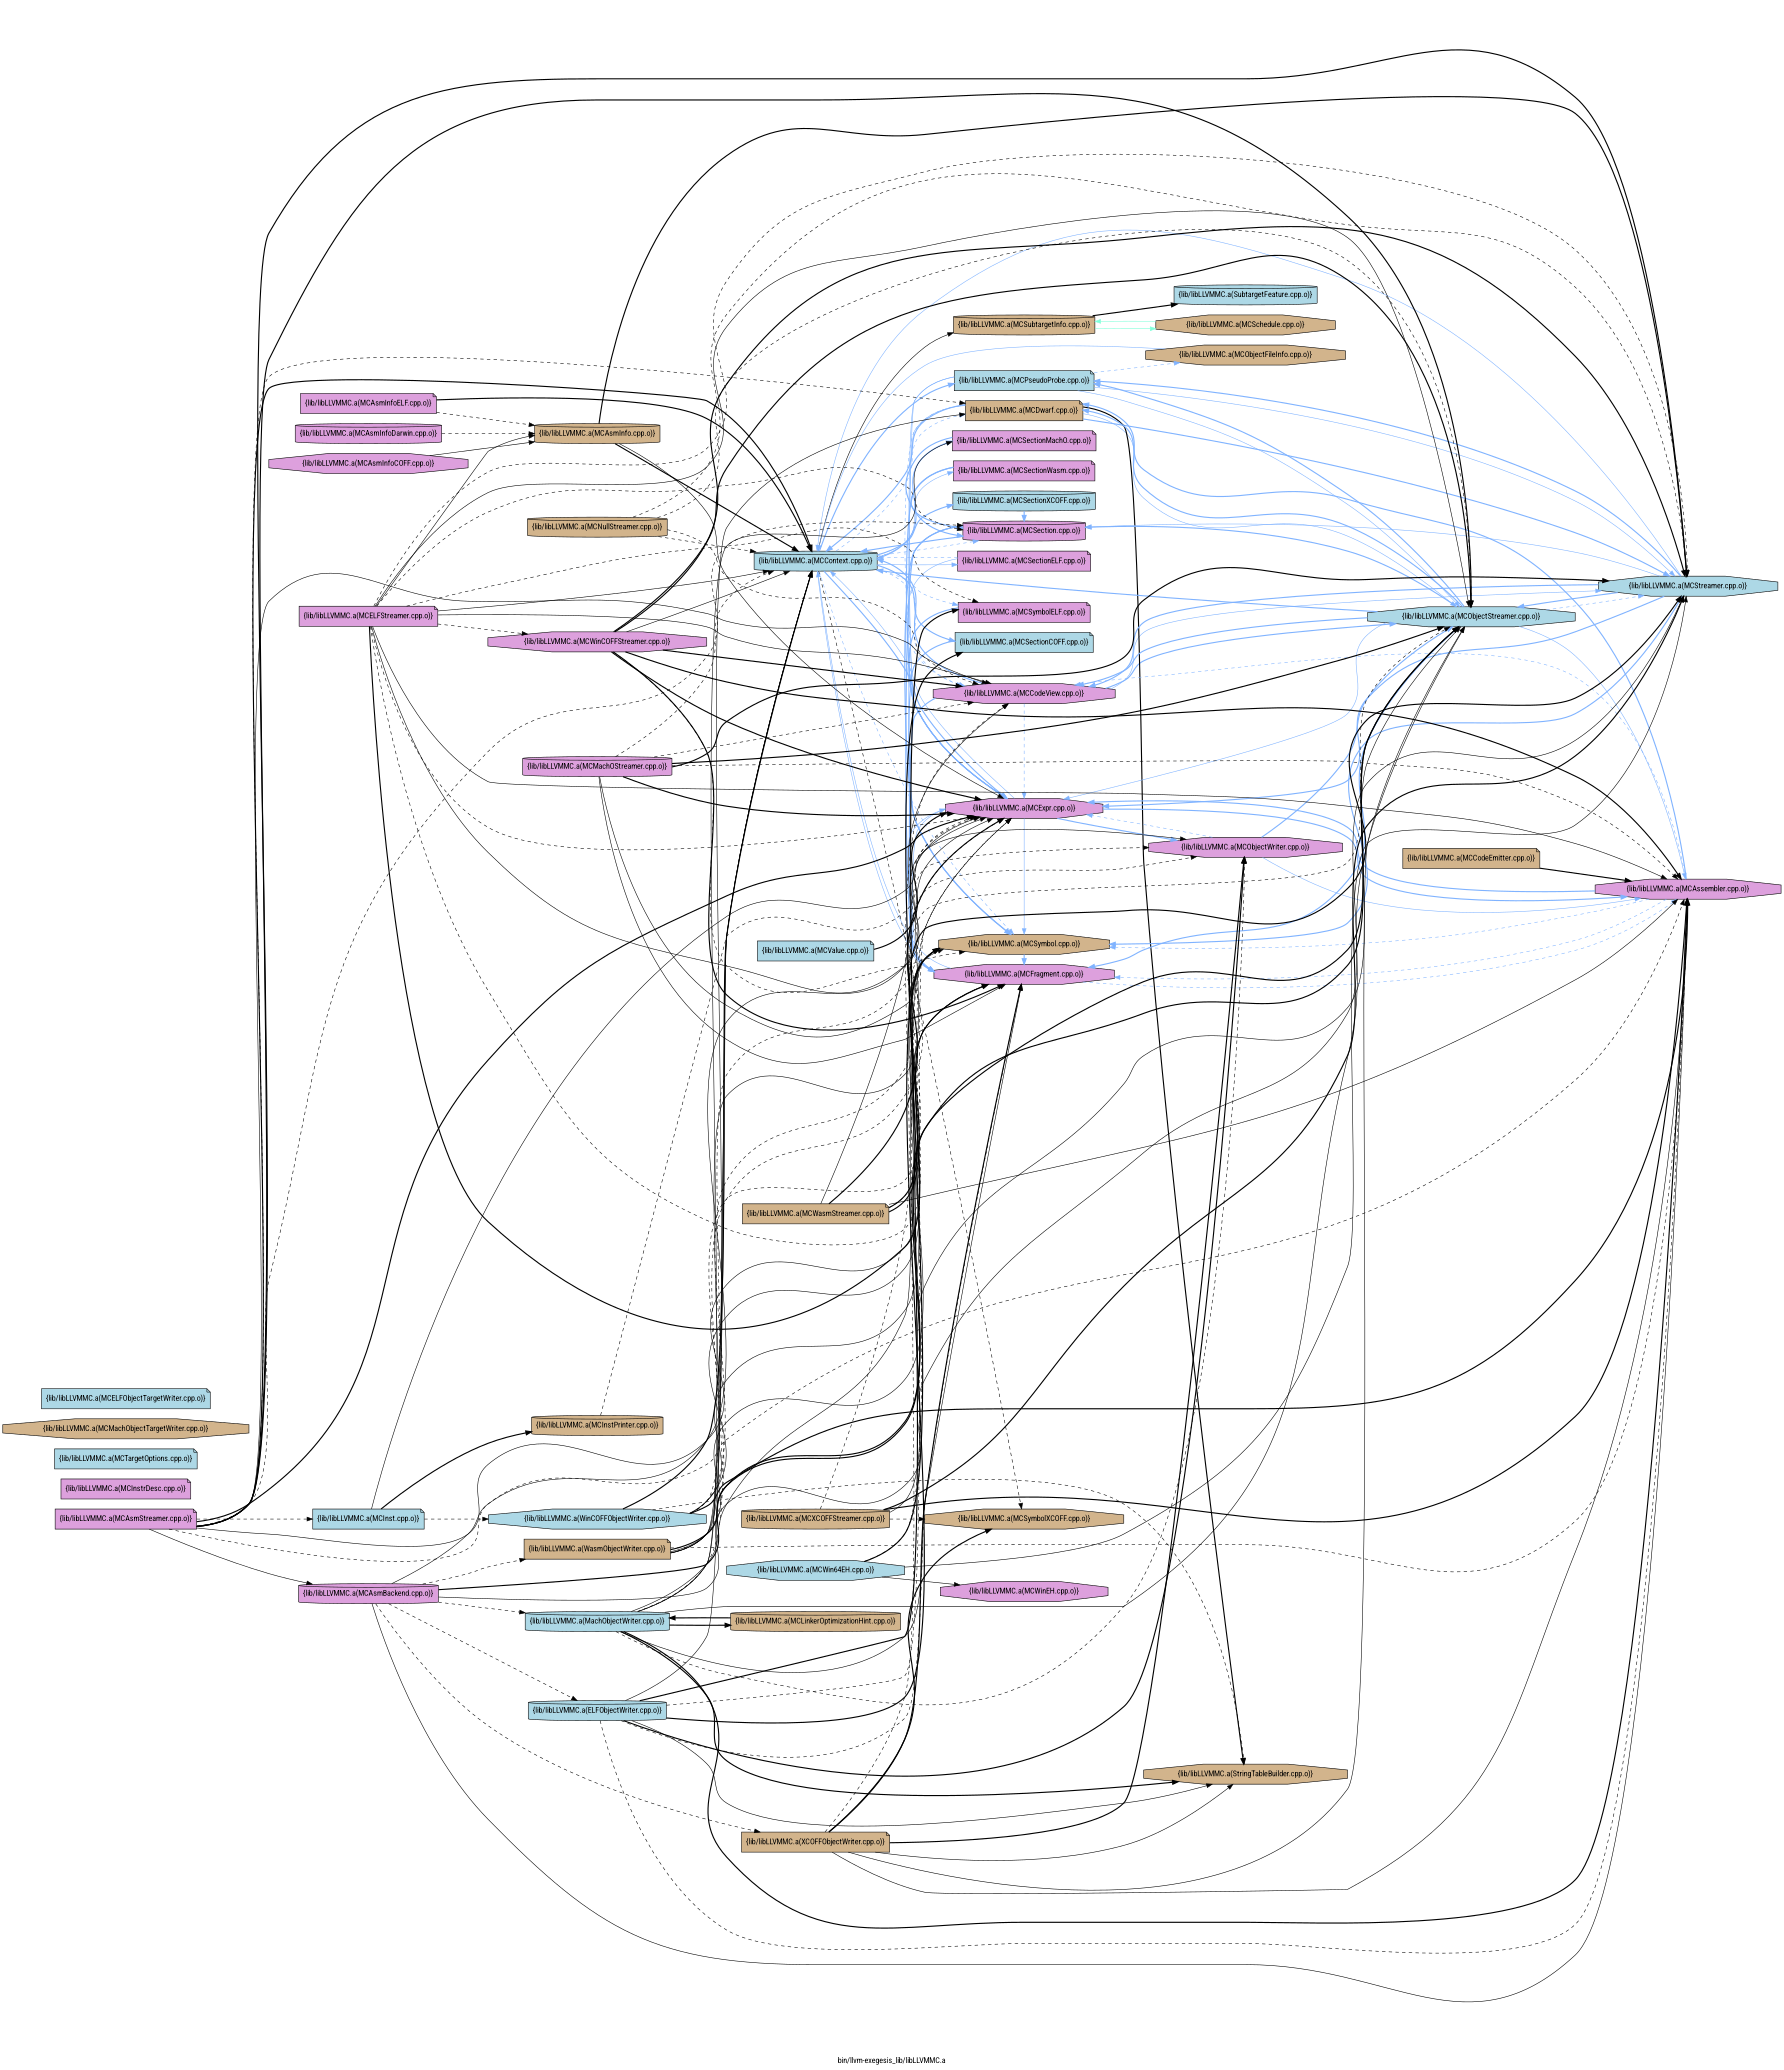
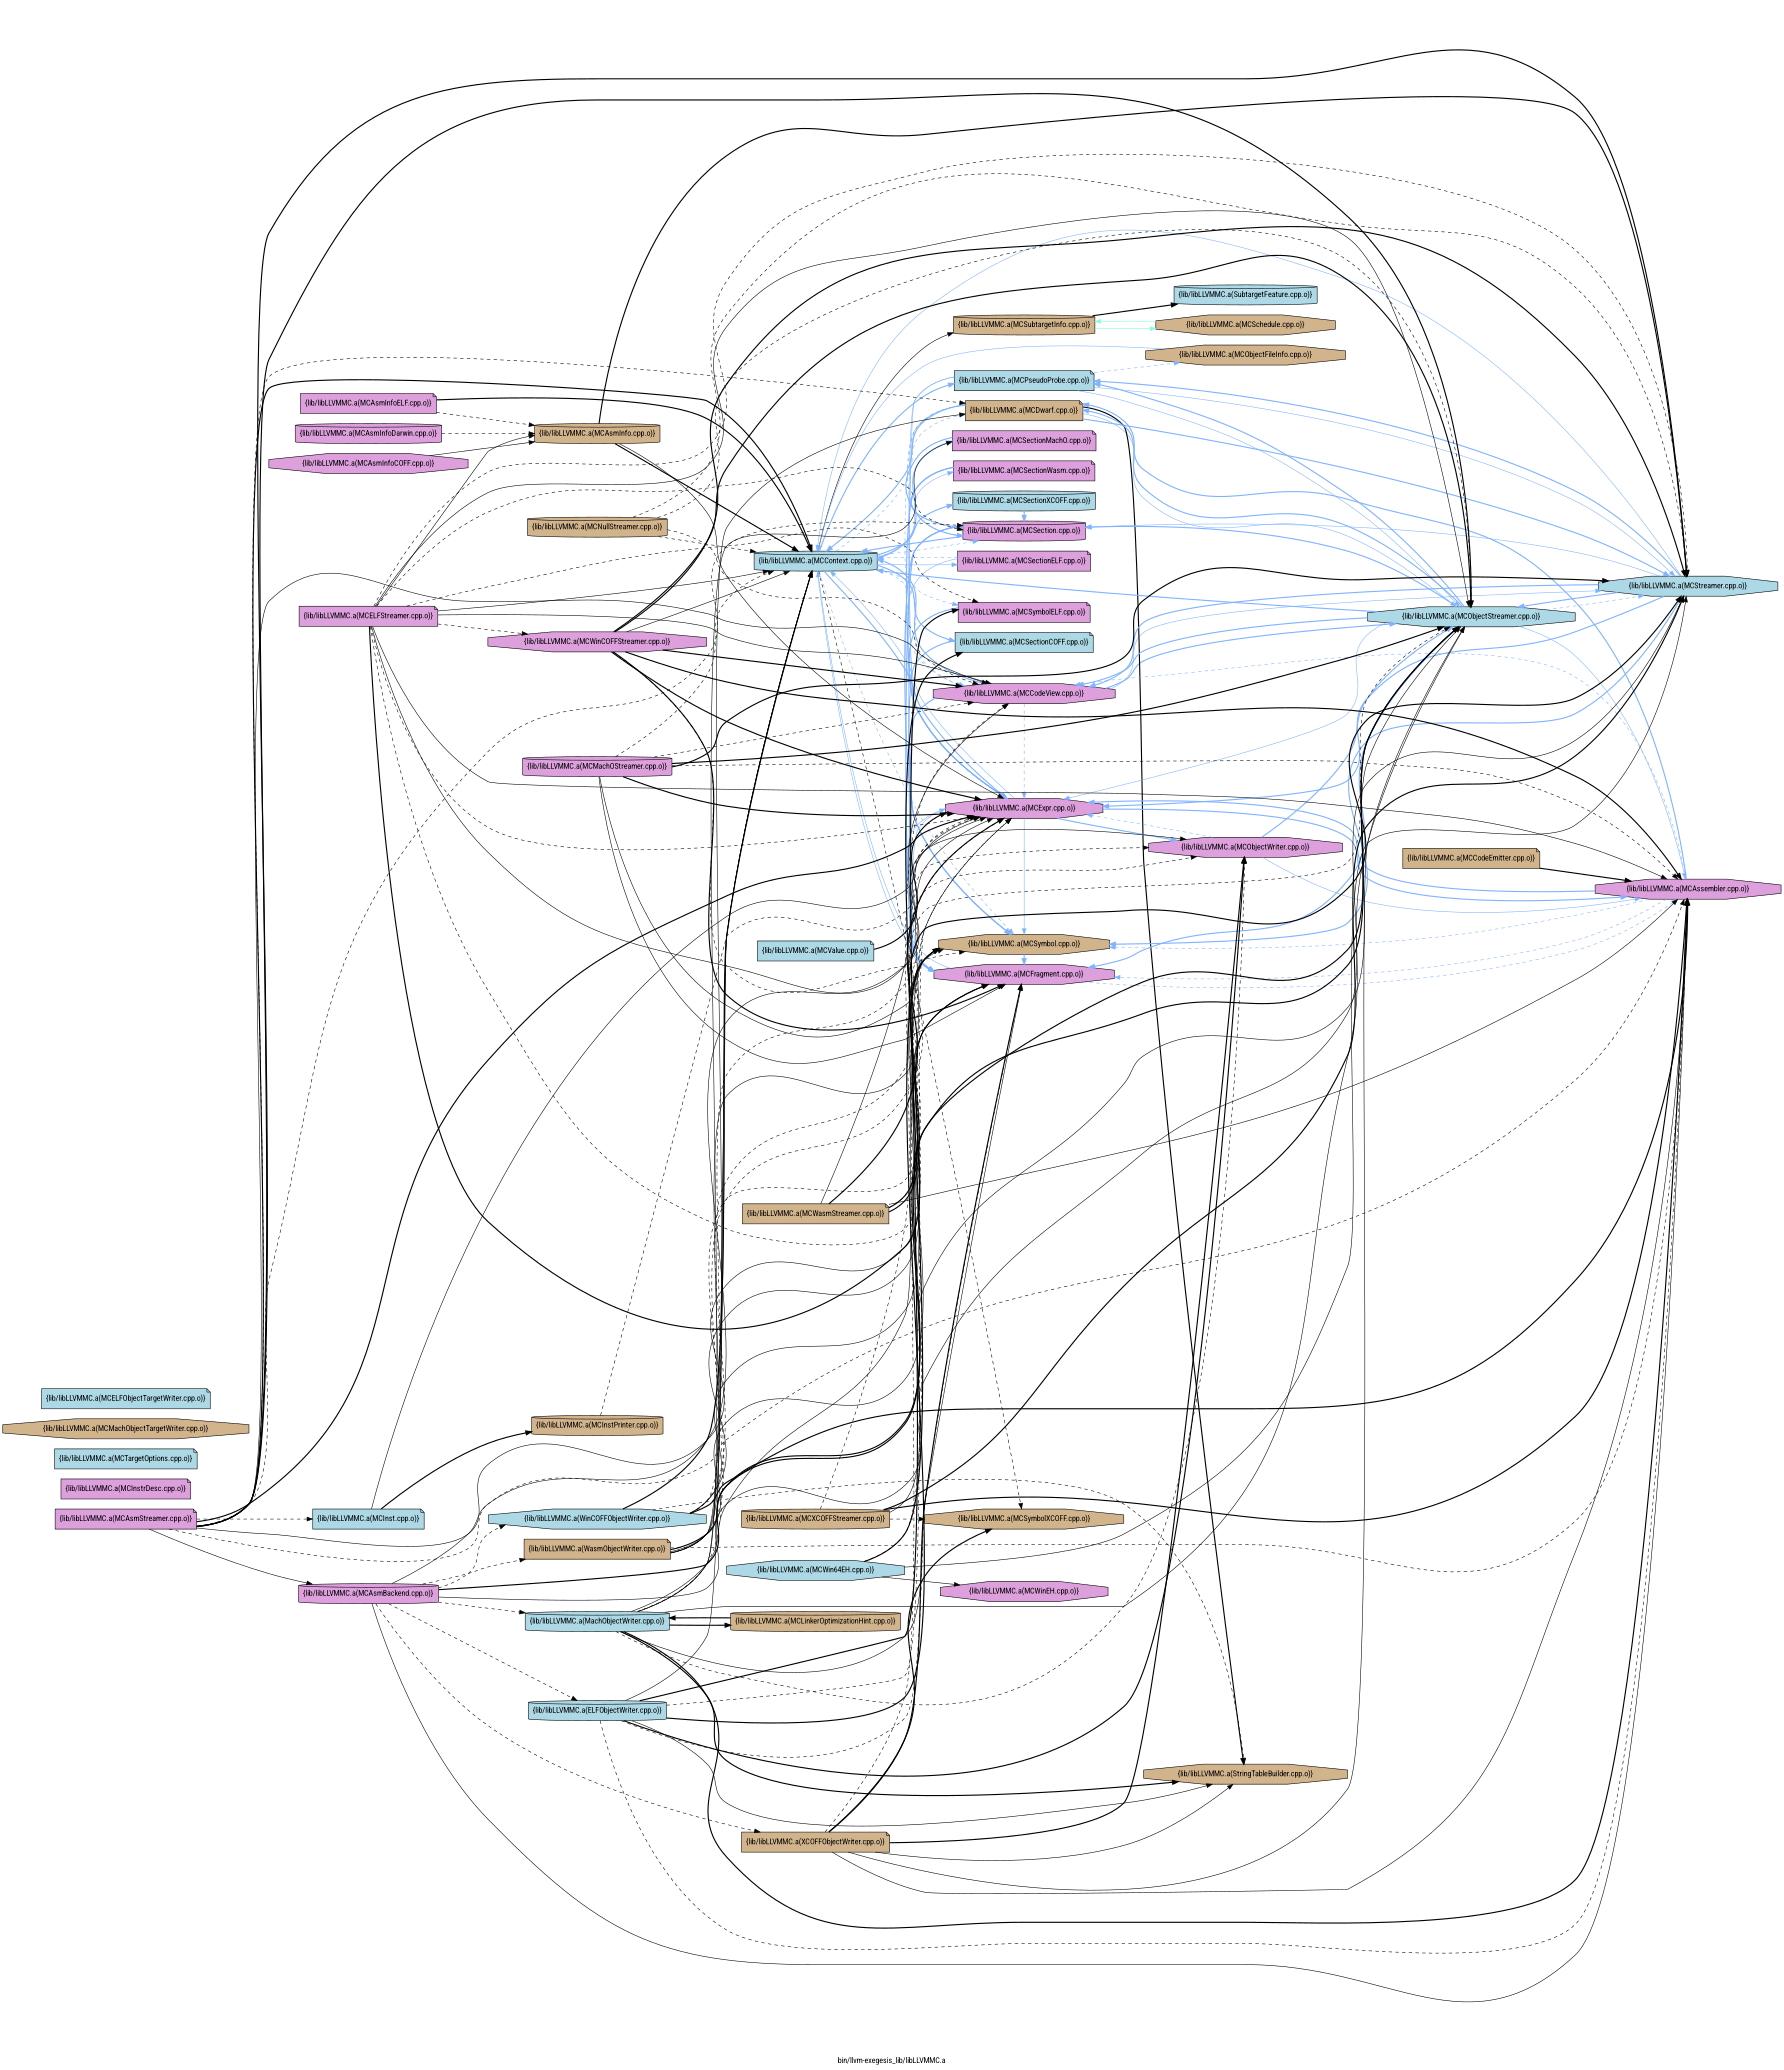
none -> (908, 467)
(453, 1519) -> (476, 1563)
